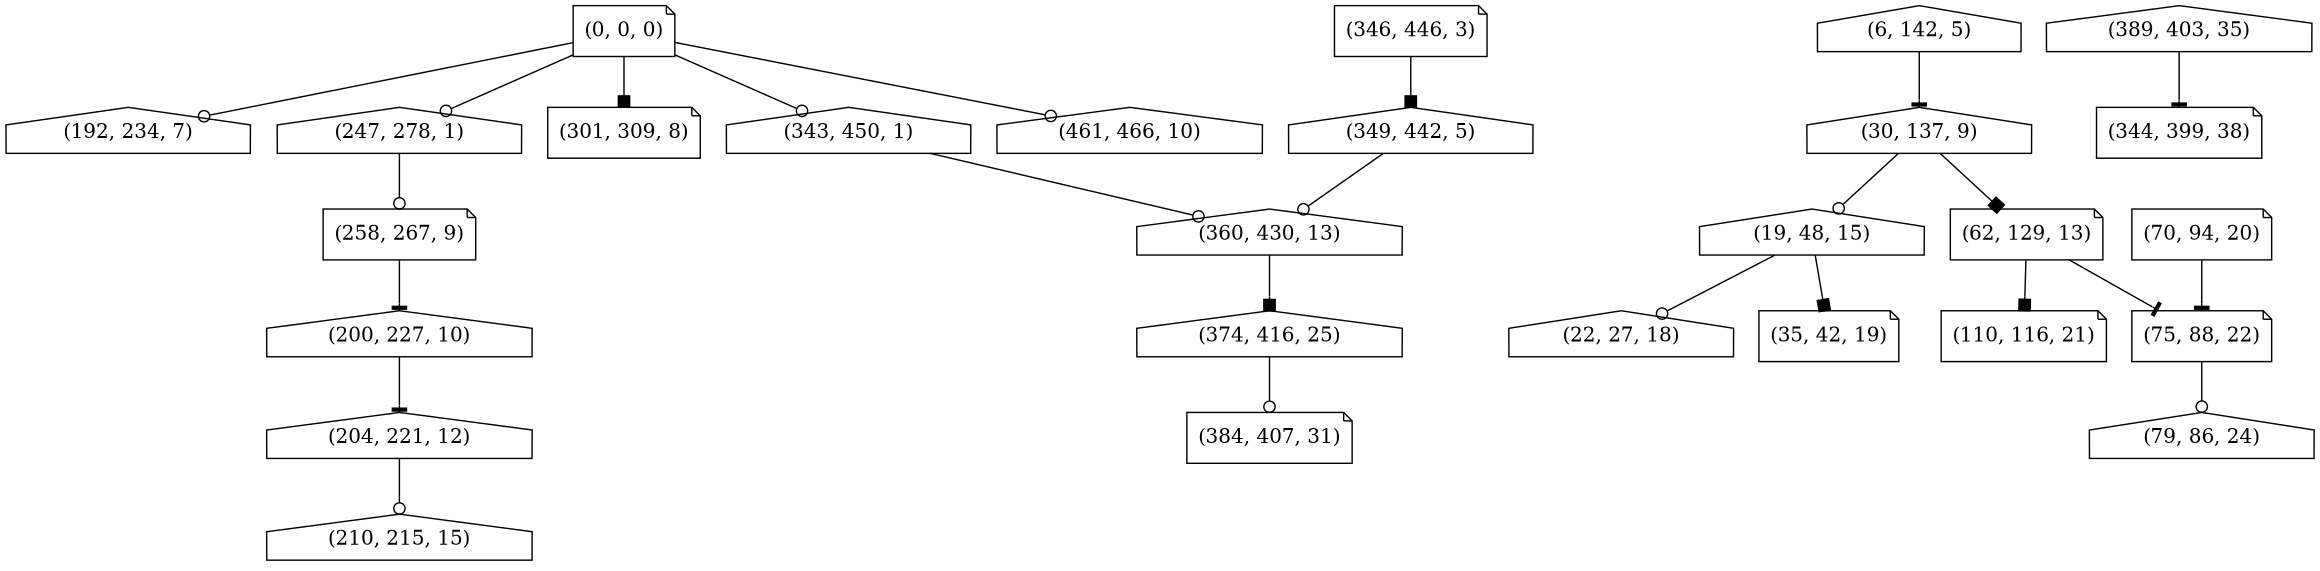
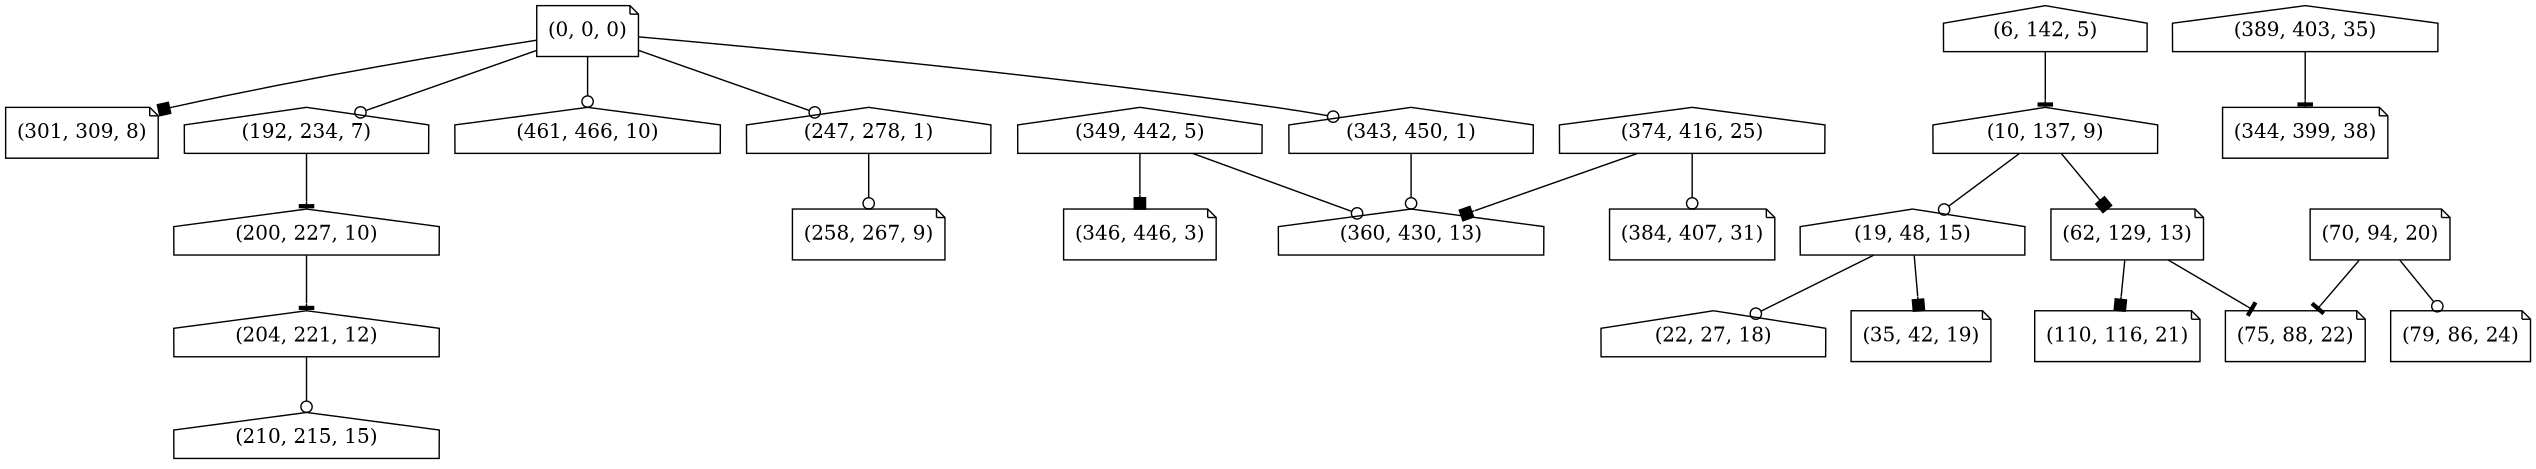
(1411, 75) -> (1140, 174)
(1919, 133) -> (2045, 133)
(1269, 276) -> (1556, 182)
(399, 282) -> (307, 178)
(2202, 381) -> (2417, 281)
(2202, 438) -> (2461, 336)
